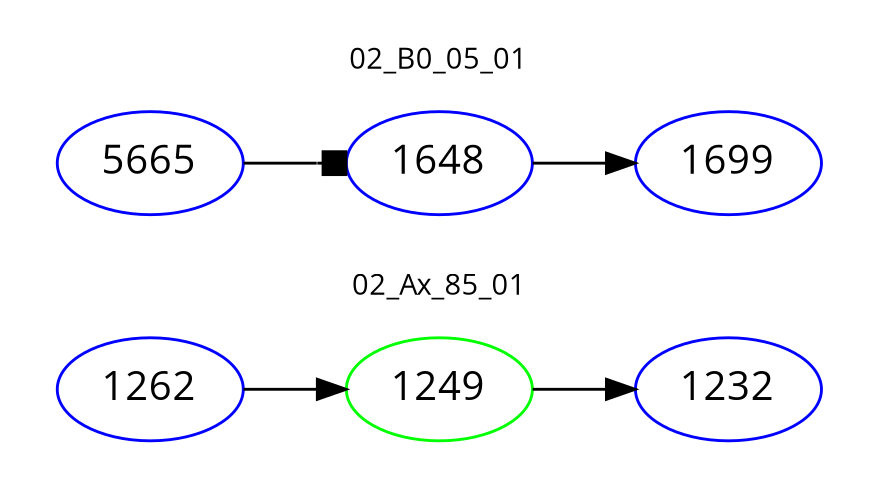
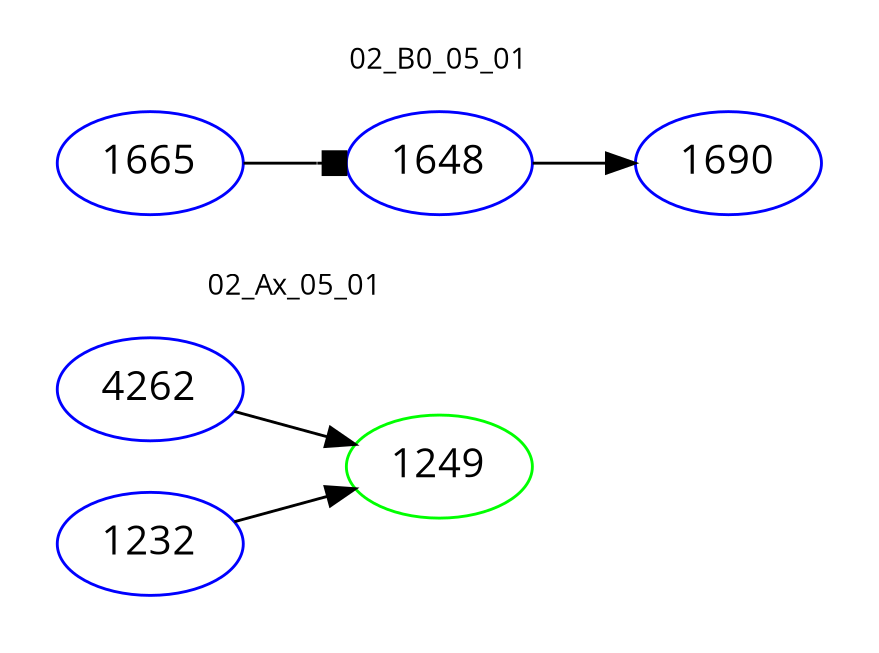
(150, 163) -> (150, 163)
(728, 163) -> (728, 163)
(439, 288) -> (295, 288)
(150, 389) -> (150, 389)
(569, 389) -> (281, 509)
